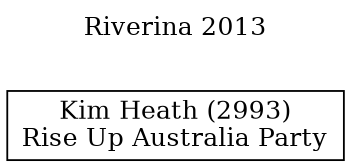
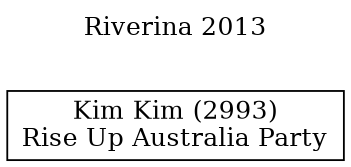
(176, 126) -> (176, 126)
